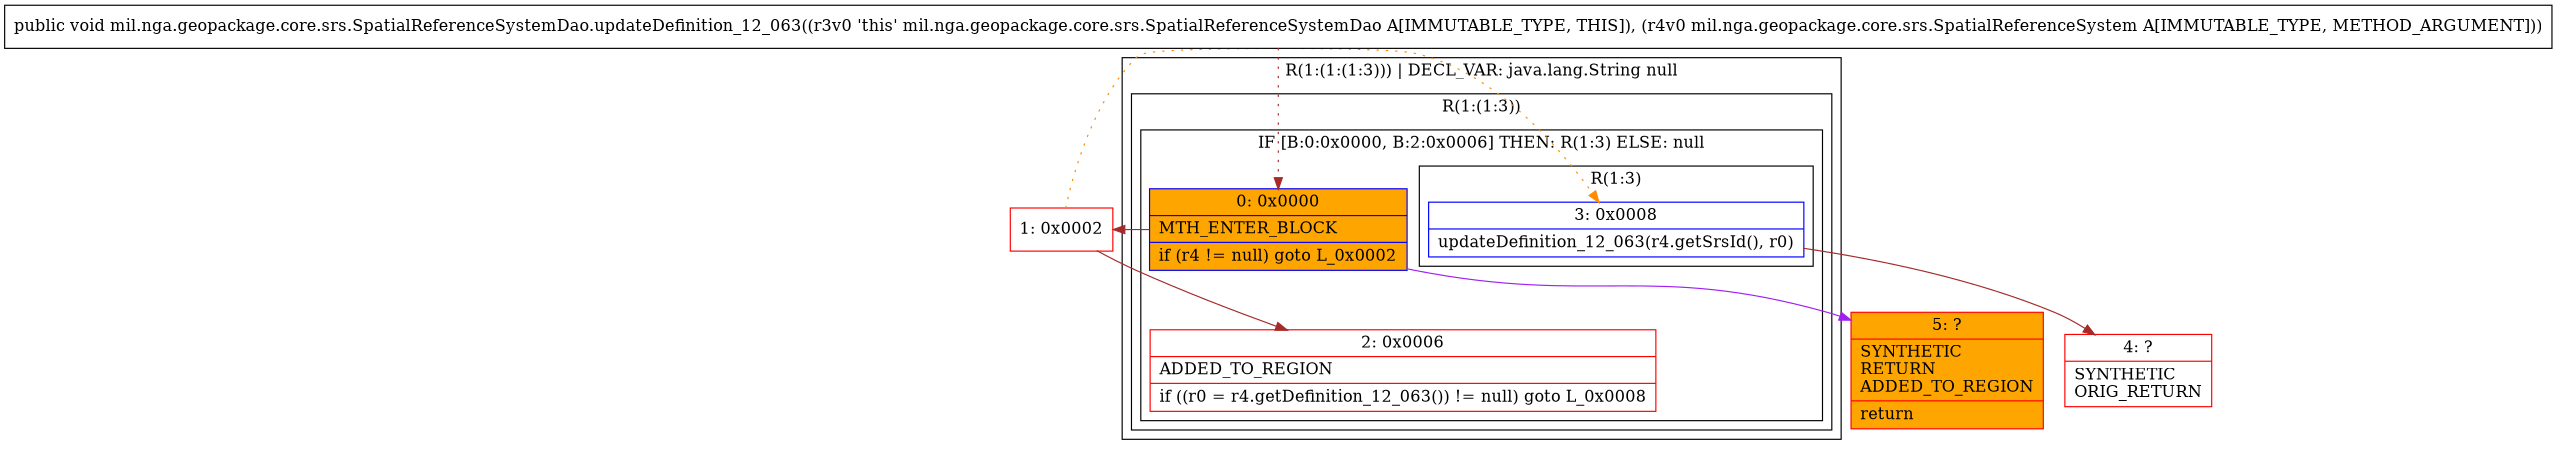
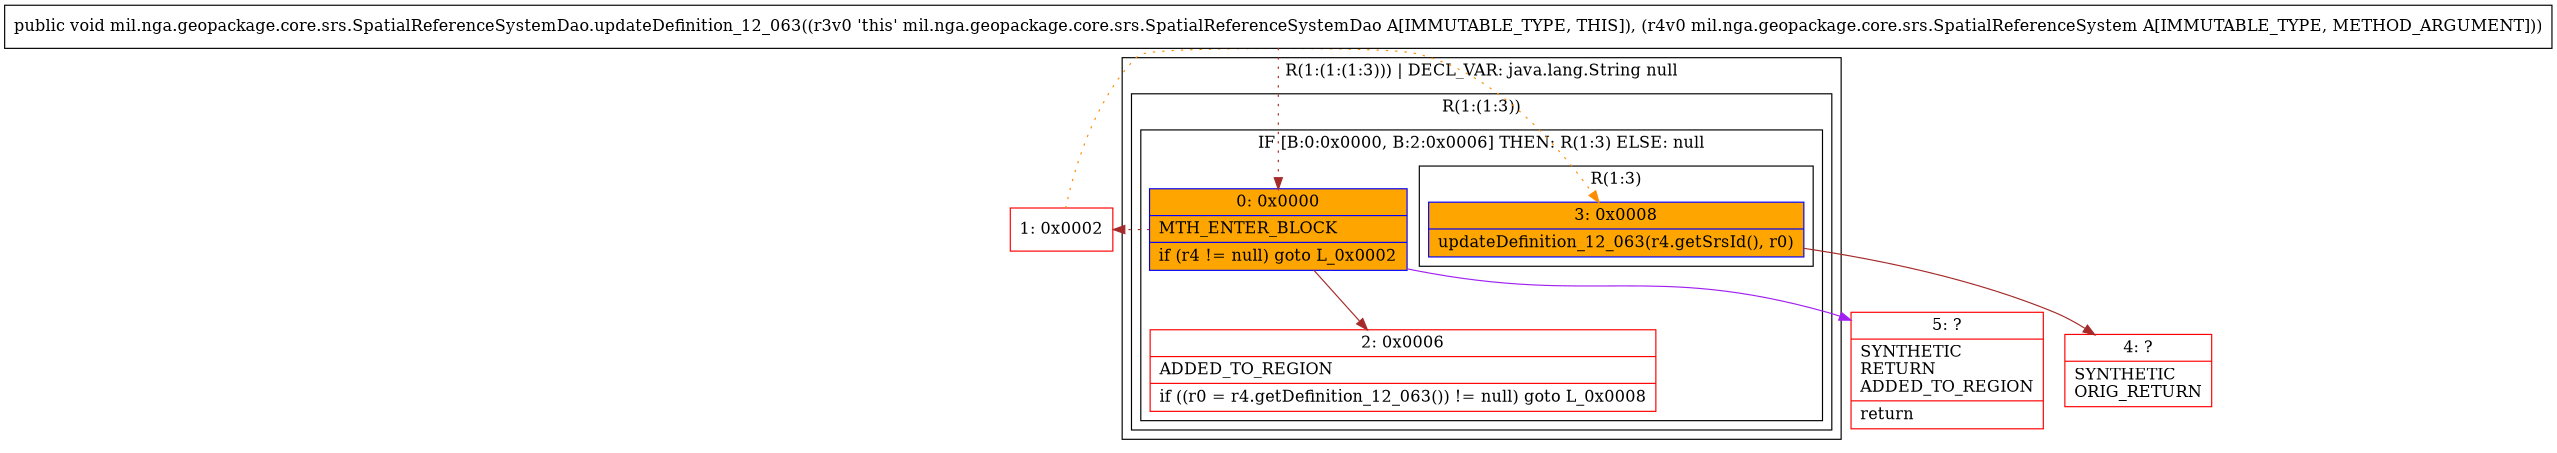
(1137, 230) -> (1137, 230)
(1616, 230) -> (1616, 230)
(1185, 291) -> (1337, 295)
(1947, 371) -> (1947, 371)
